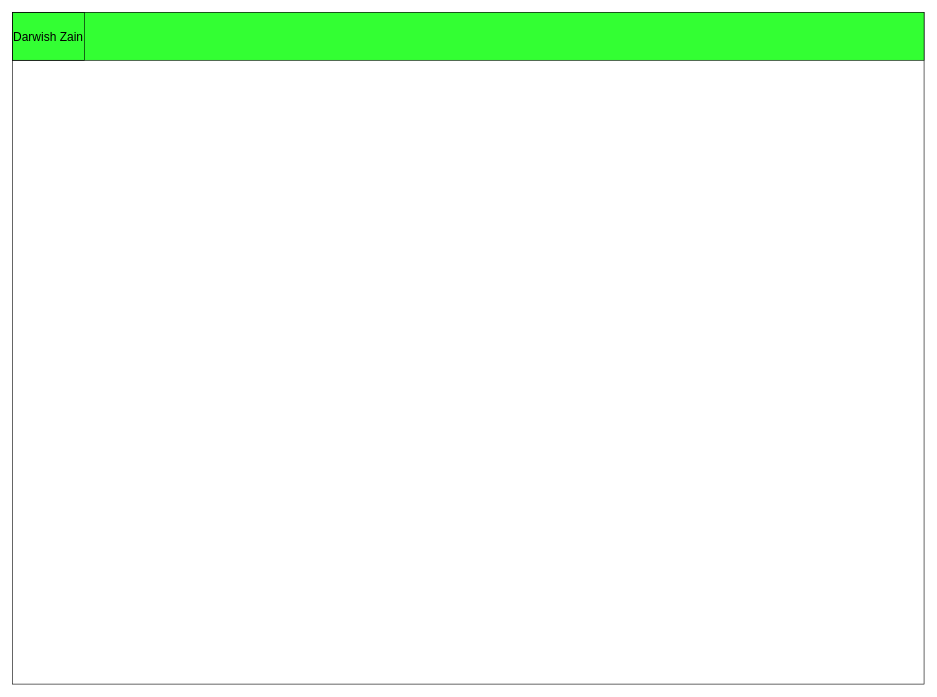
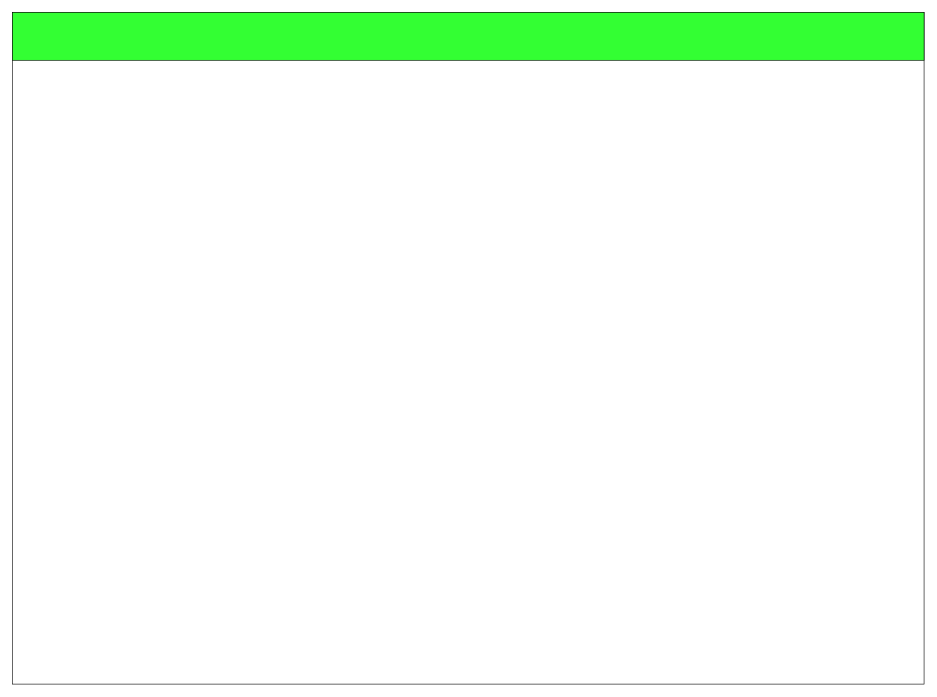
(48, 36) -> none
